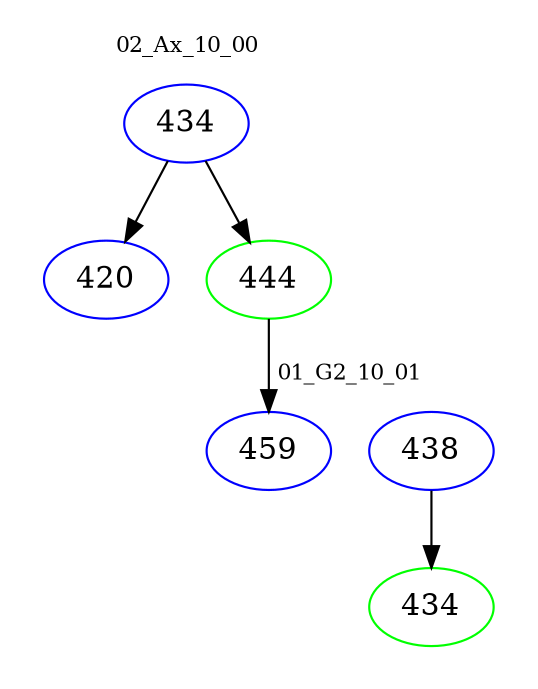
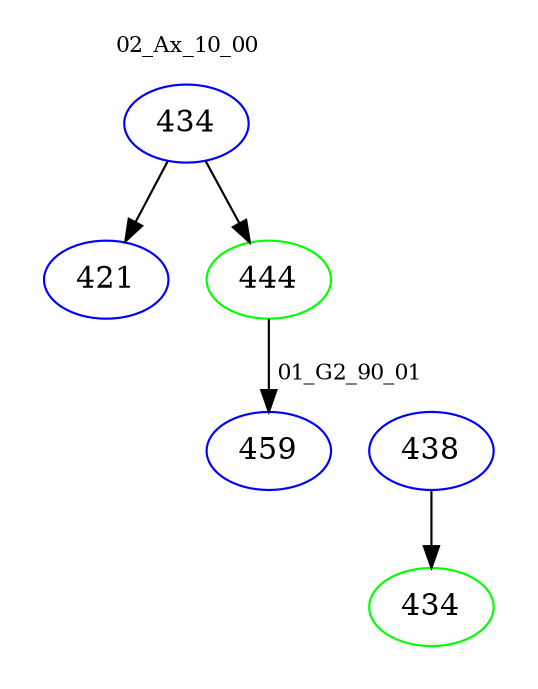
(106, 280) -> (106, 280)
(350, 374) -> (350, 374)
